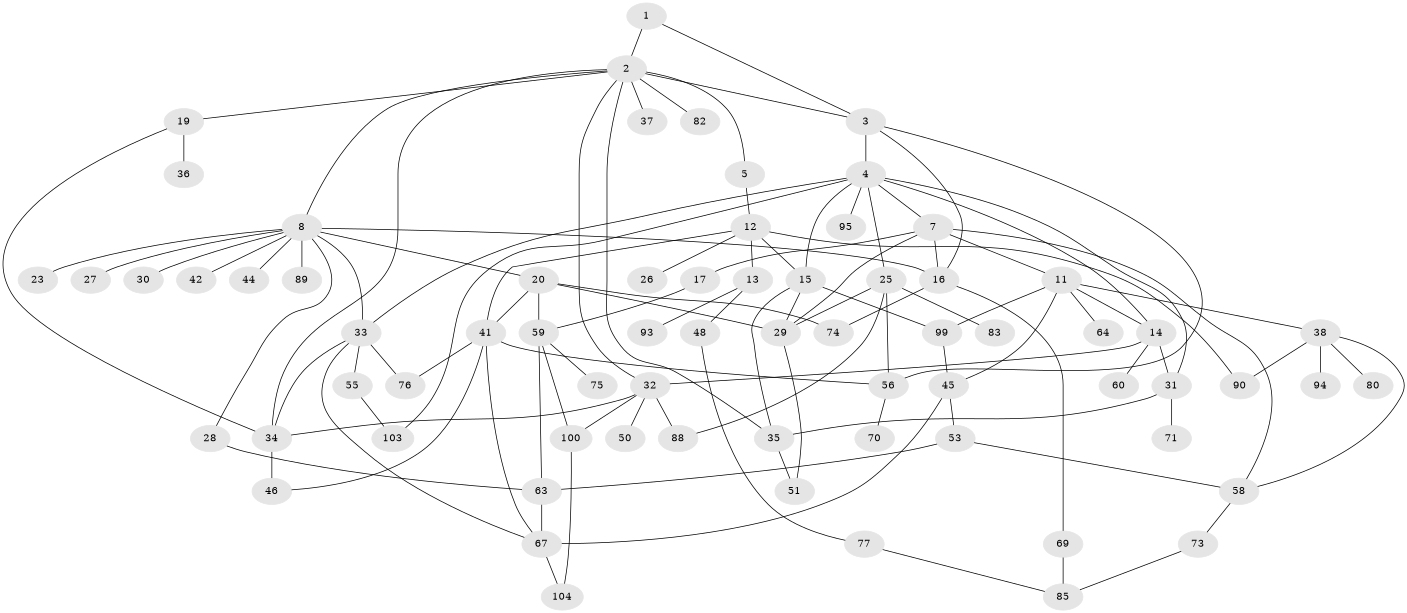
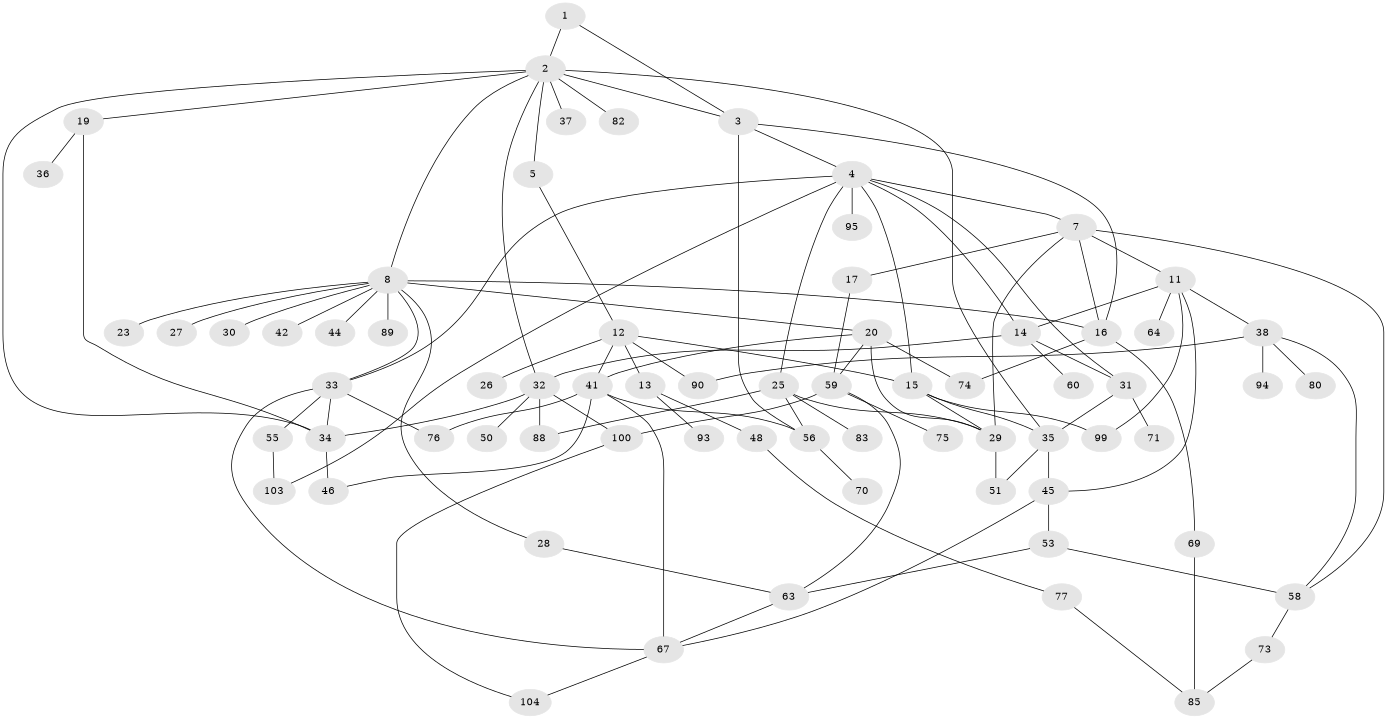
(945, 359) -> (1049, 465)
